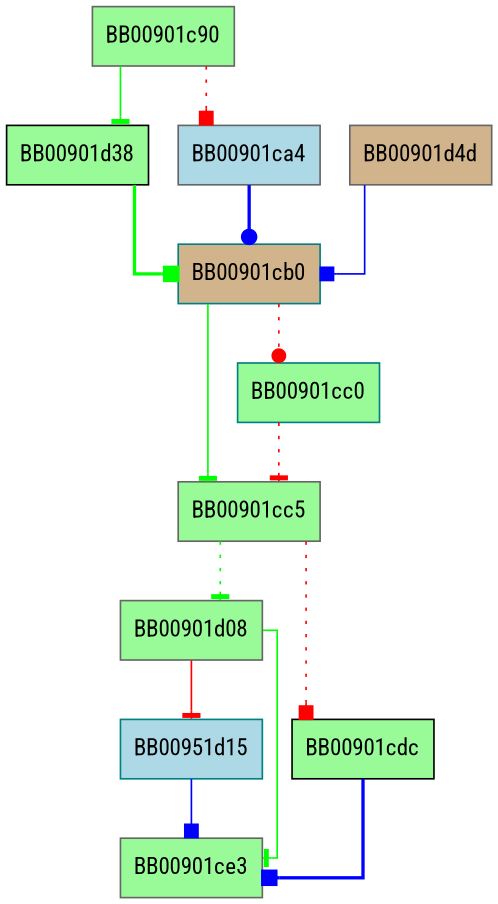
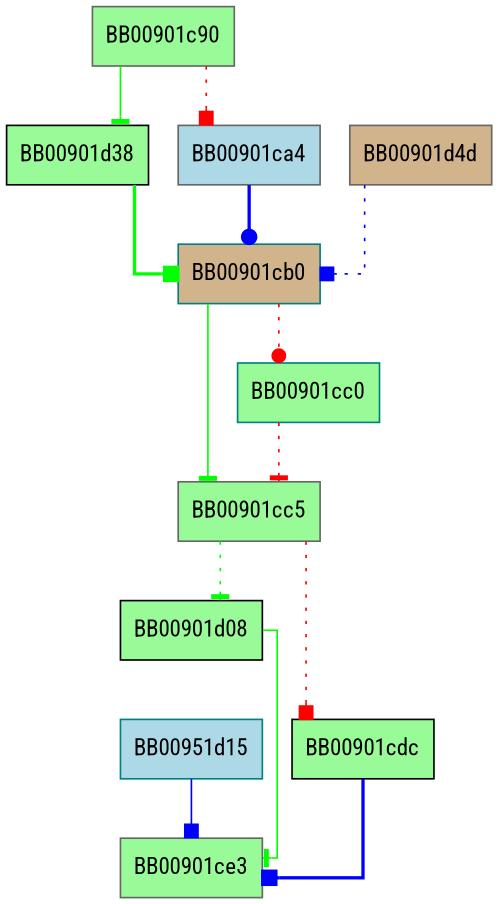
(365, 243) -> (365, 243)
(191, 630) -> (191, 630)
(191, 685) -> none
